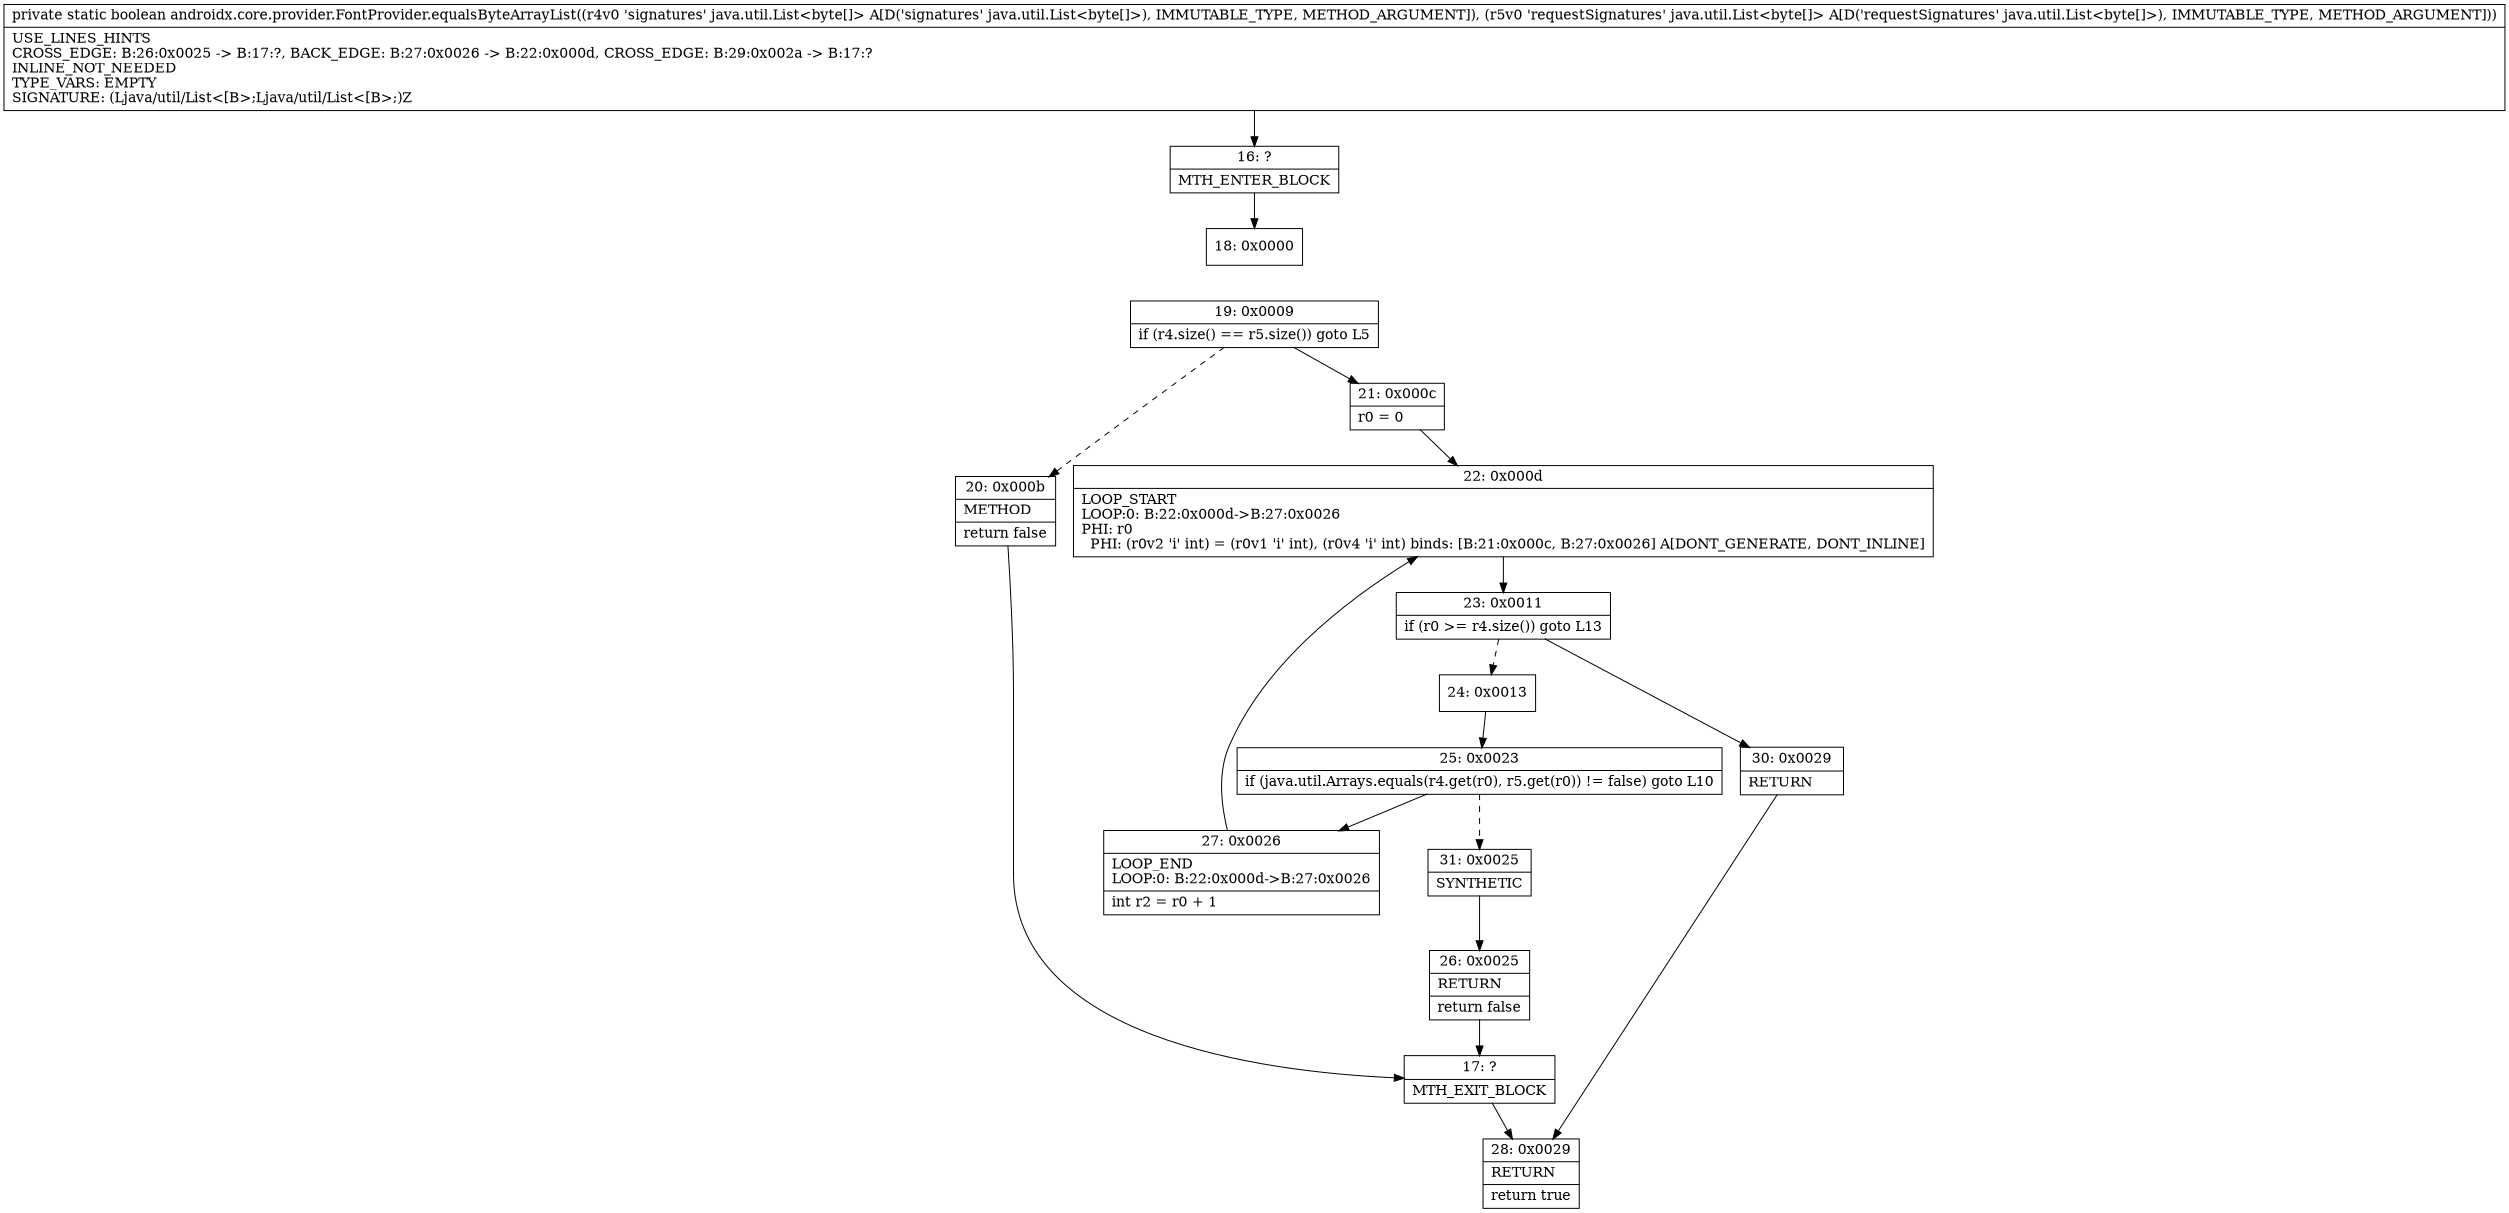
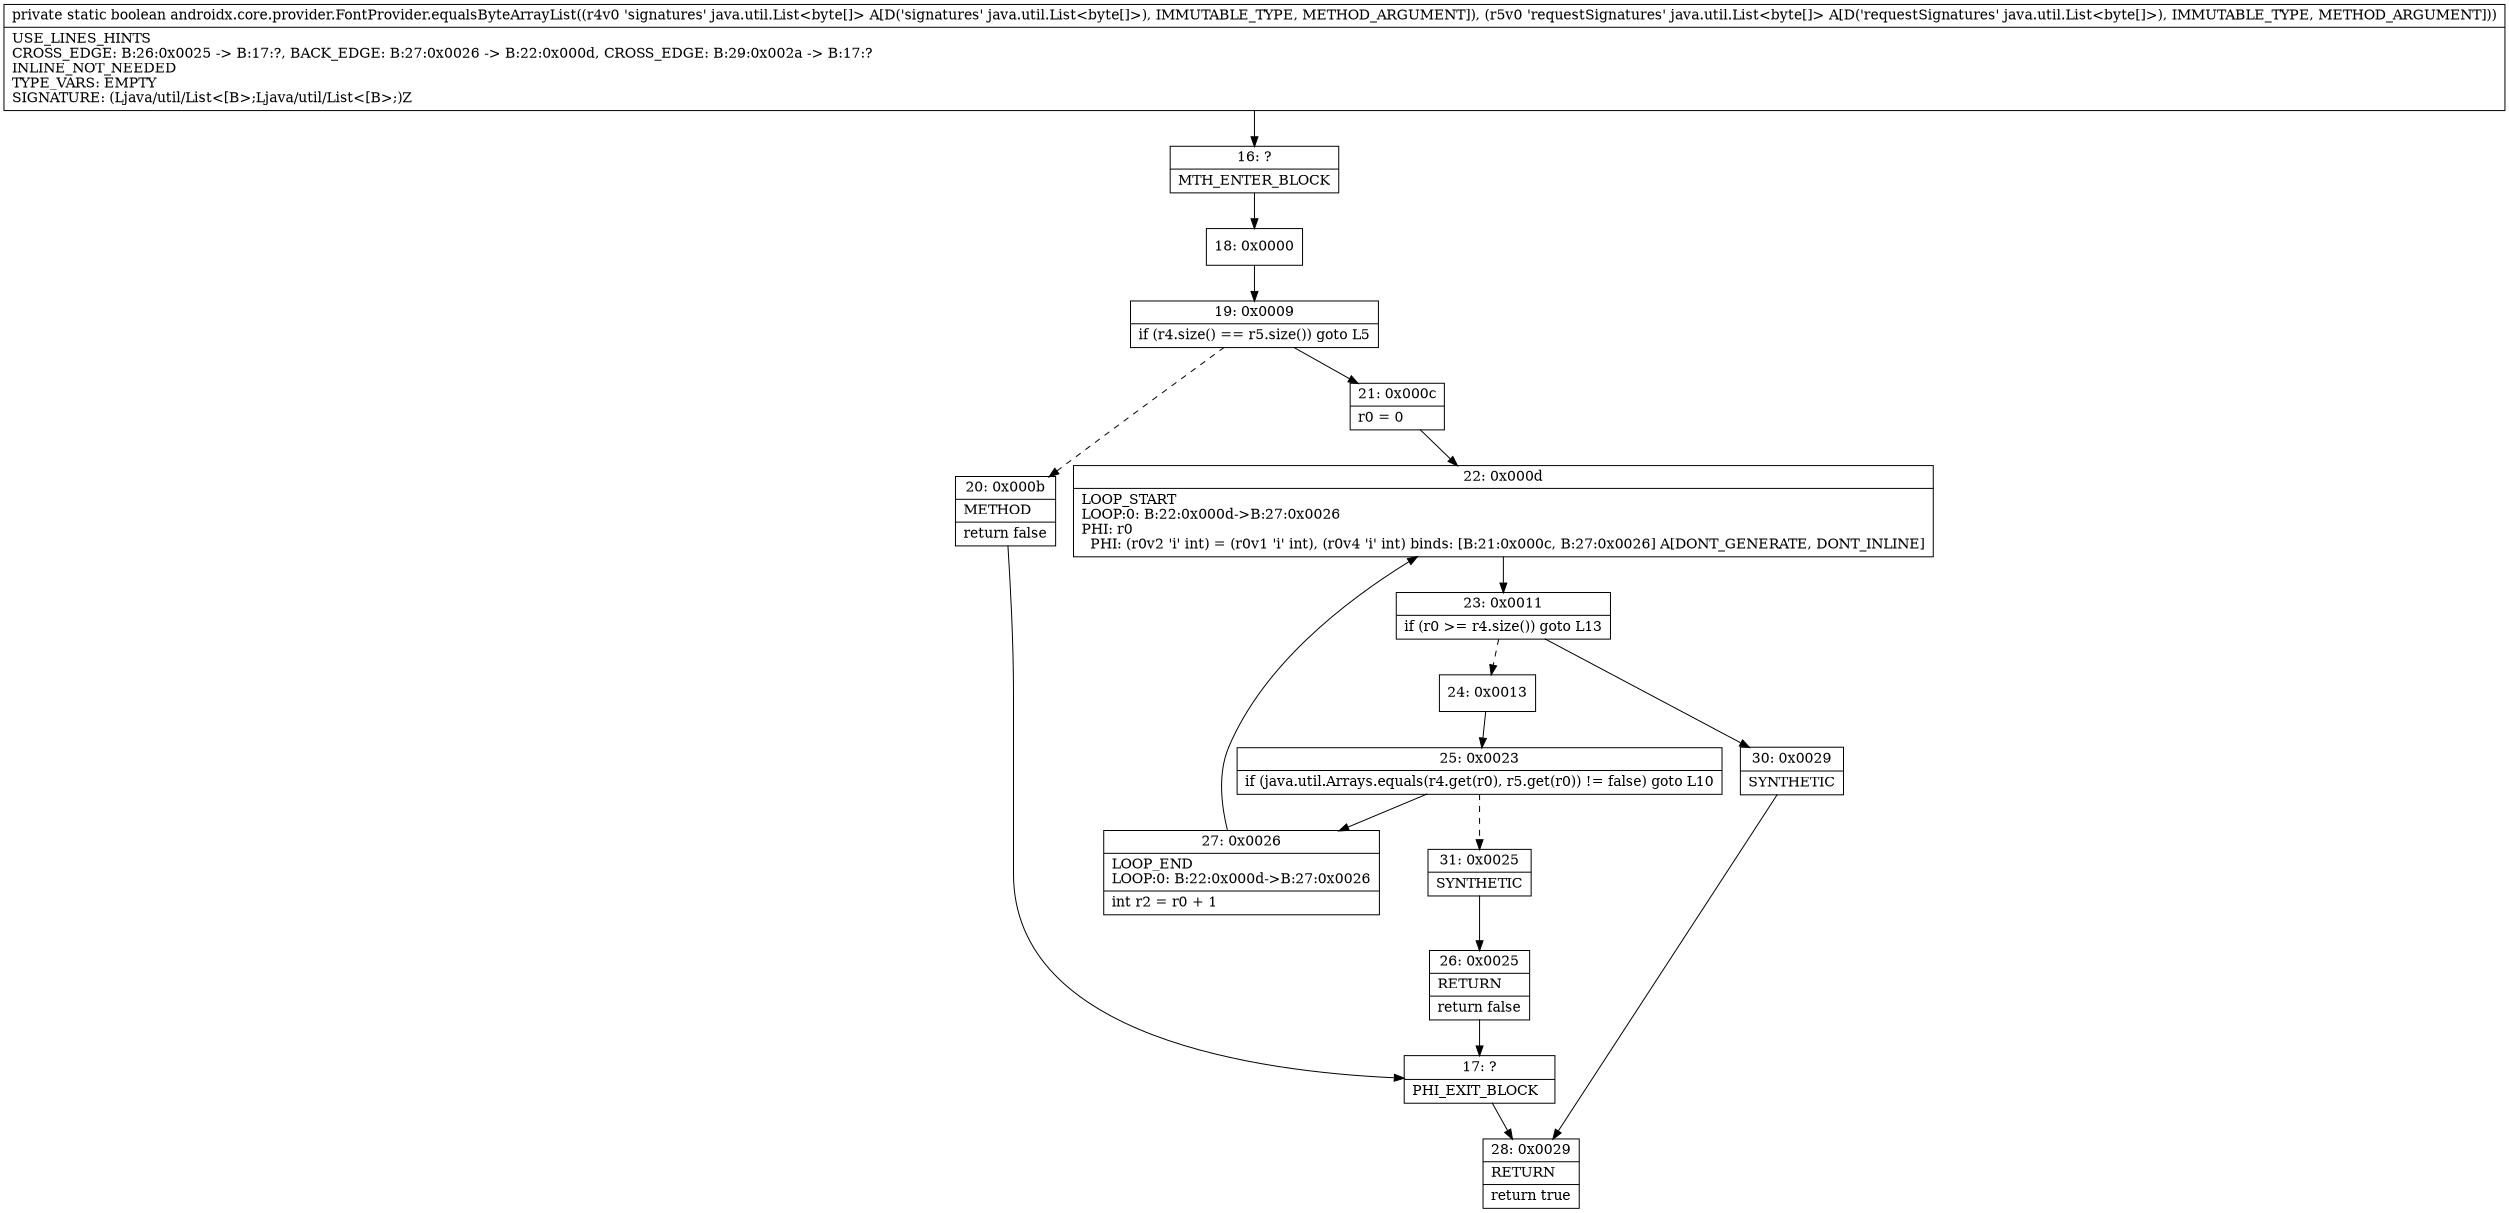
none -> (1254, 278)
(1781, 782) -> (1792, 782)
(1480, 1091) -> (1475, 1091)
